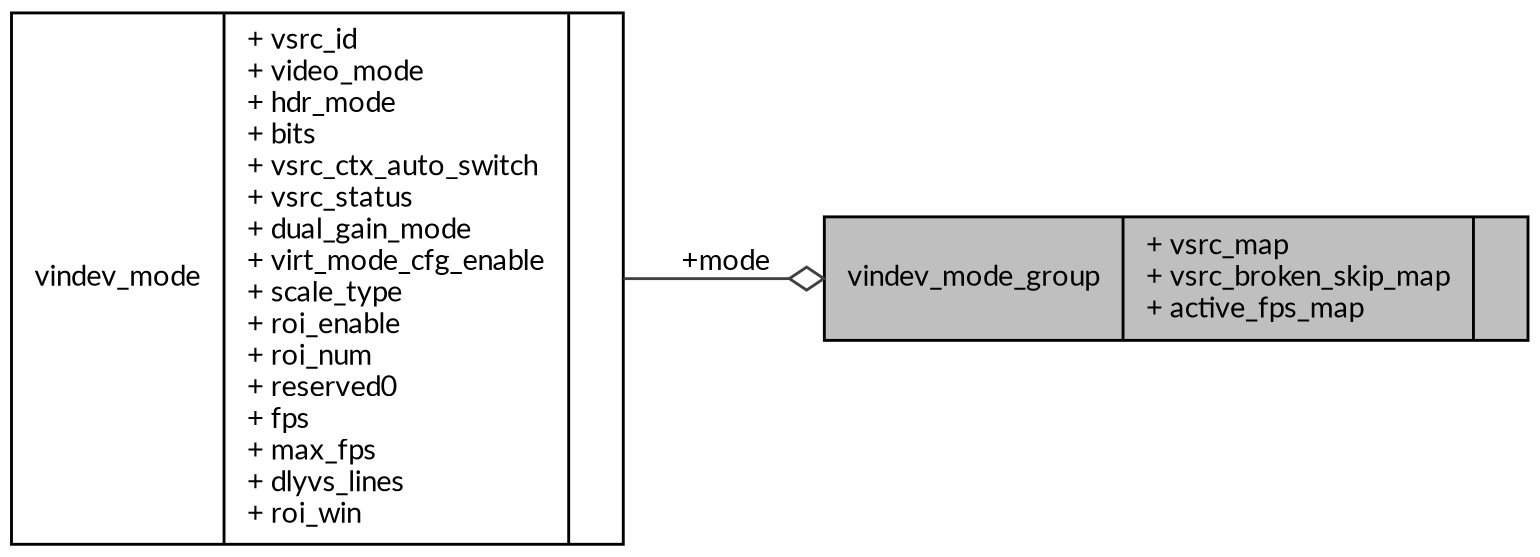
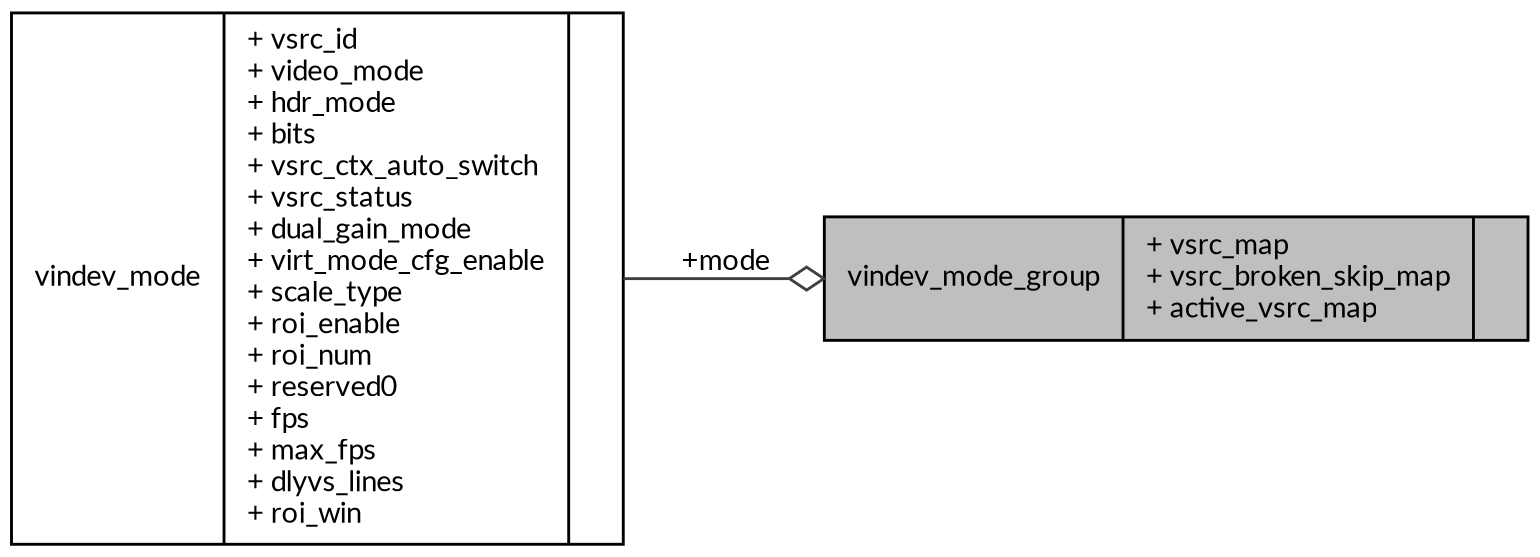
(1255, 309) -> (1262, 309)
